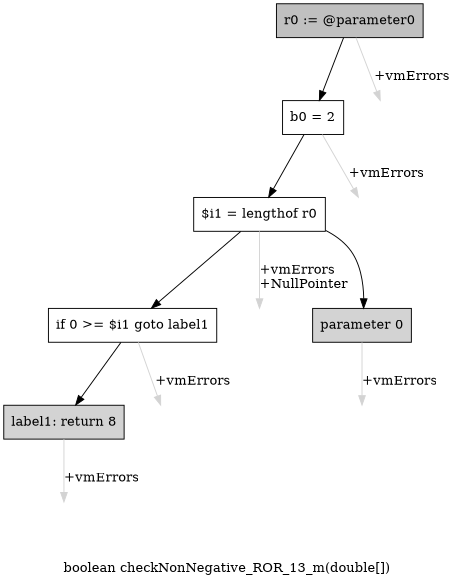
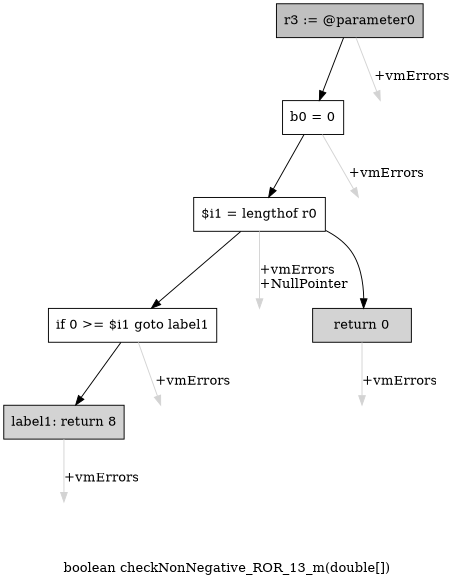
(350, 21) -> (350, 21)
(313, 118) -> (313, 118)
(362, 325) -> (362, 325)
